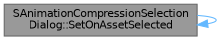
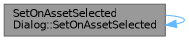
(101, 20) -> (85, 20)
